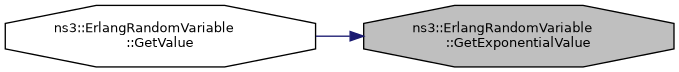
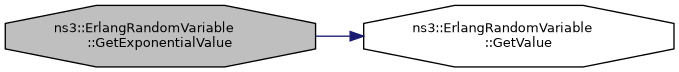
(333, 36) -> (333, 36)
